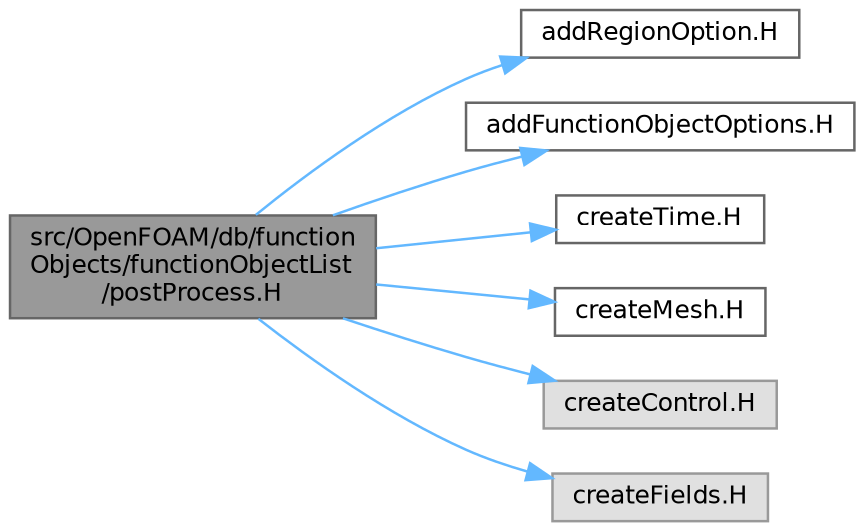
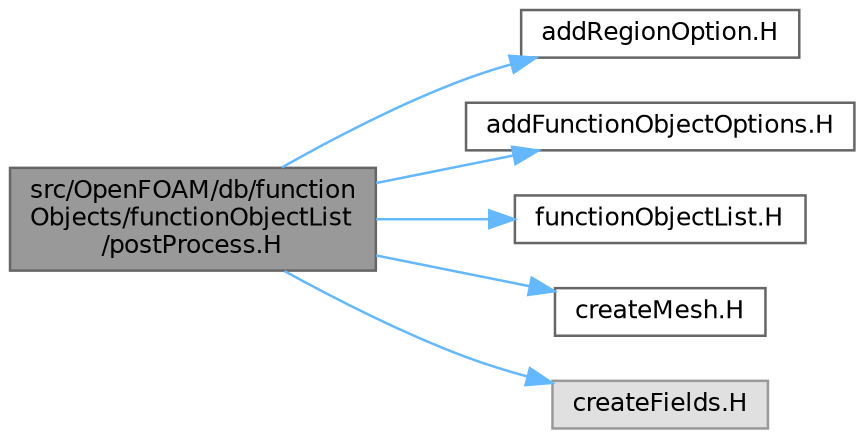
(660, 219) -> (660, 219)
(660, 405) -> none
